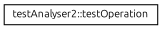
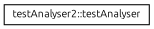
(81, 15) -> (77, 15)
